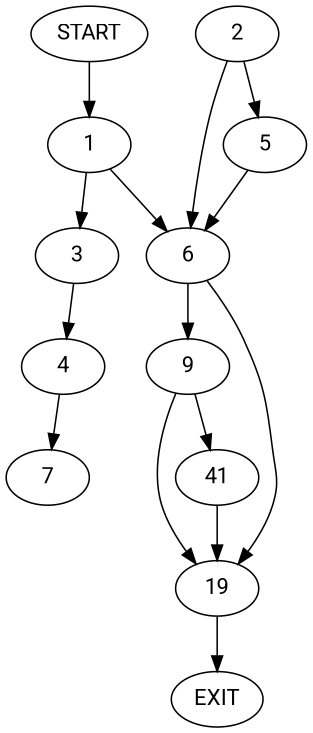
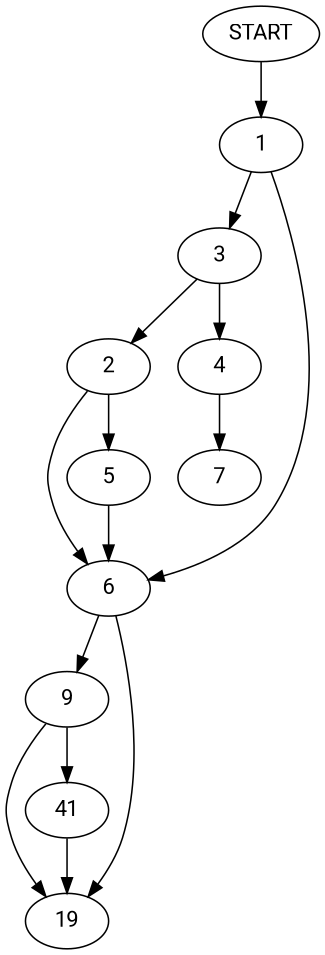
none -> (170, 306)
(217, 699) -> none
